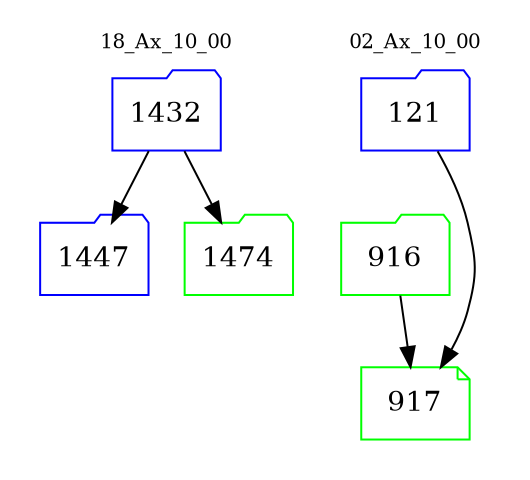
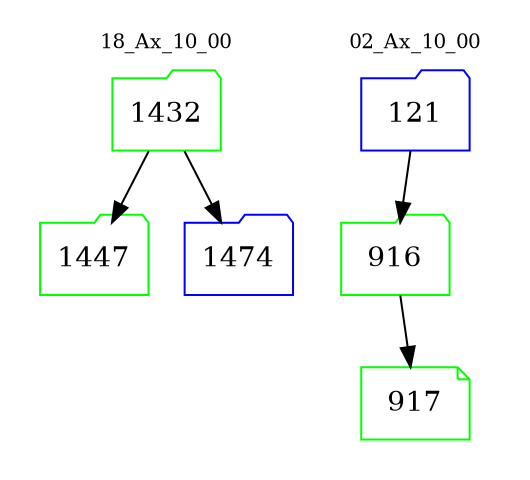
(167, 114) -> (167, 114)
(473, 249) -> (407, 177)
(94, 259) -> (94, 259)
(239, 259) -> (239, 259)
